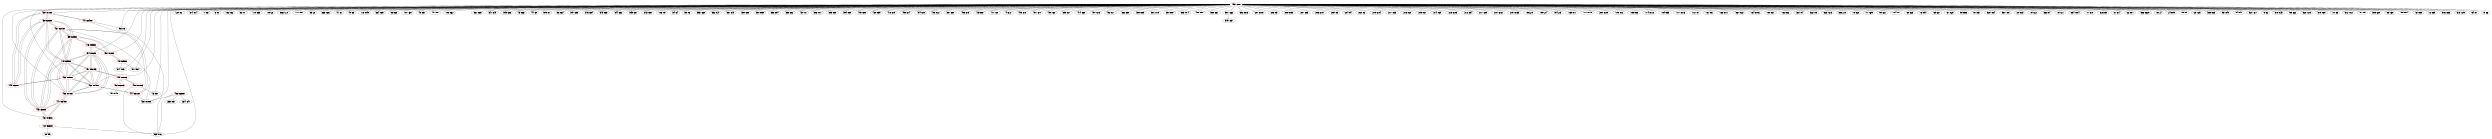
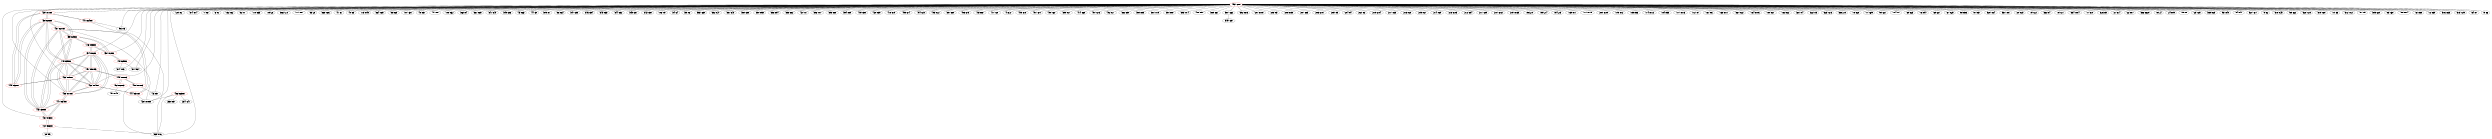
none -> (463, 13)
